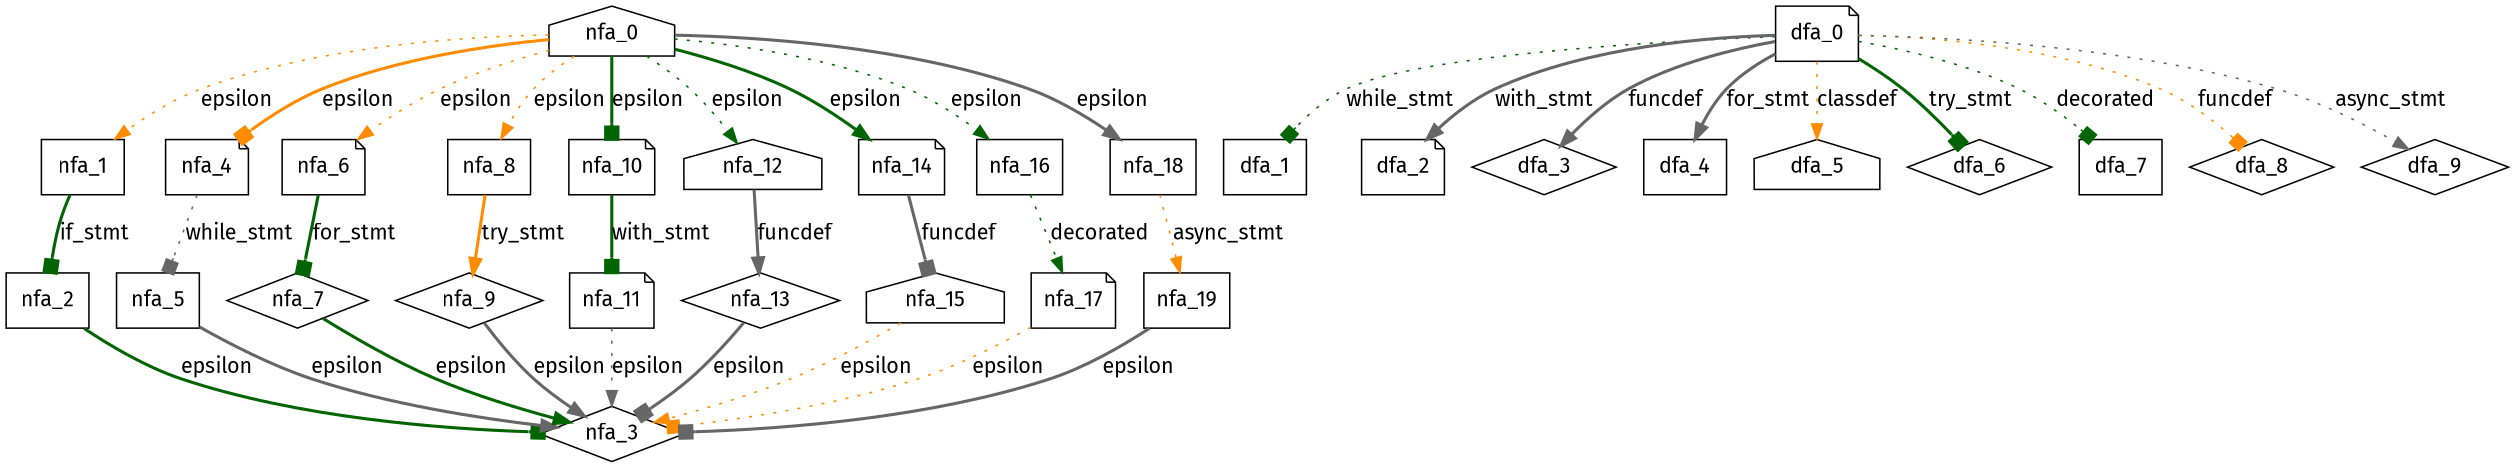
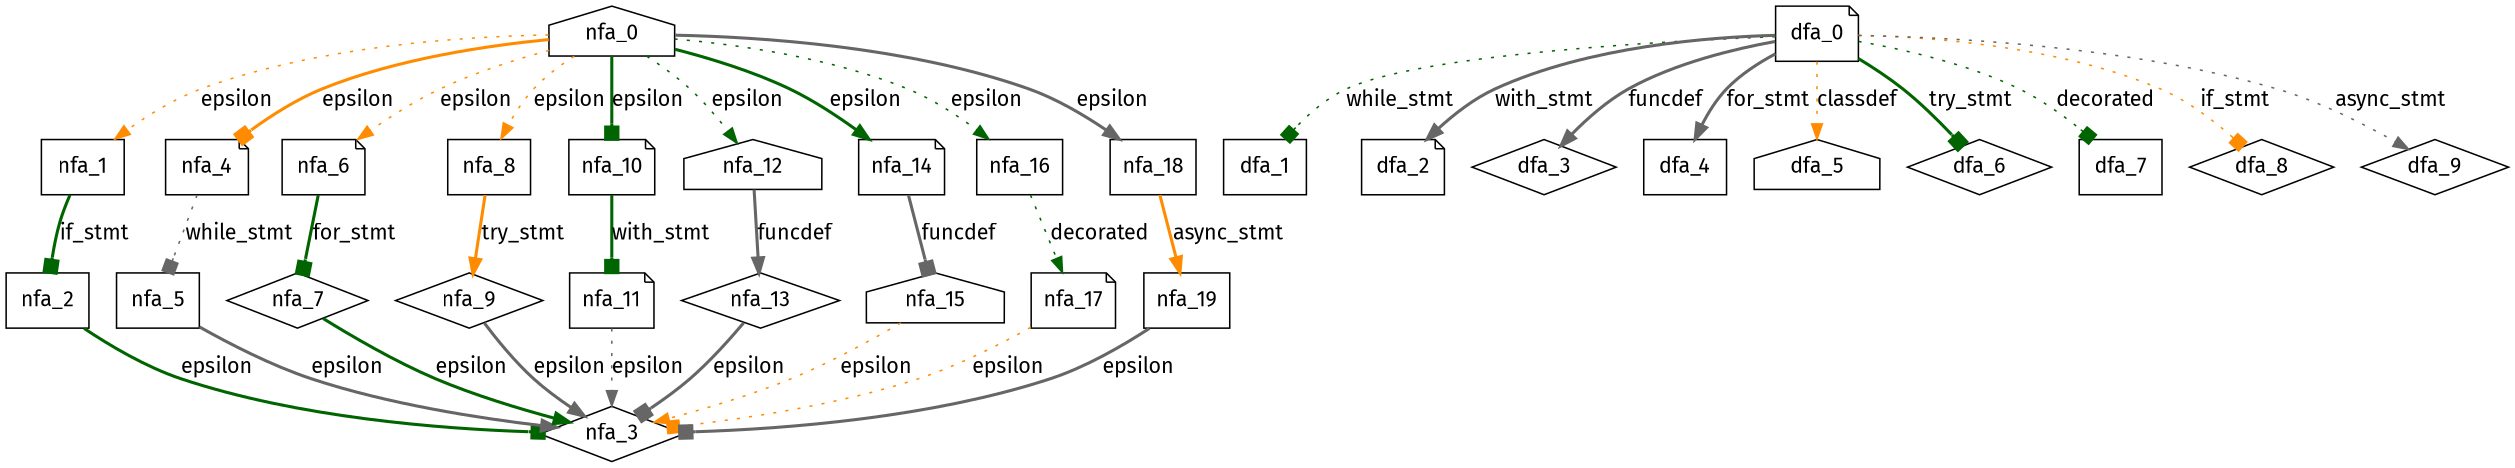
(2236, 100) -> (2236, 100)
(1168, 226) -> (1168, 226)
